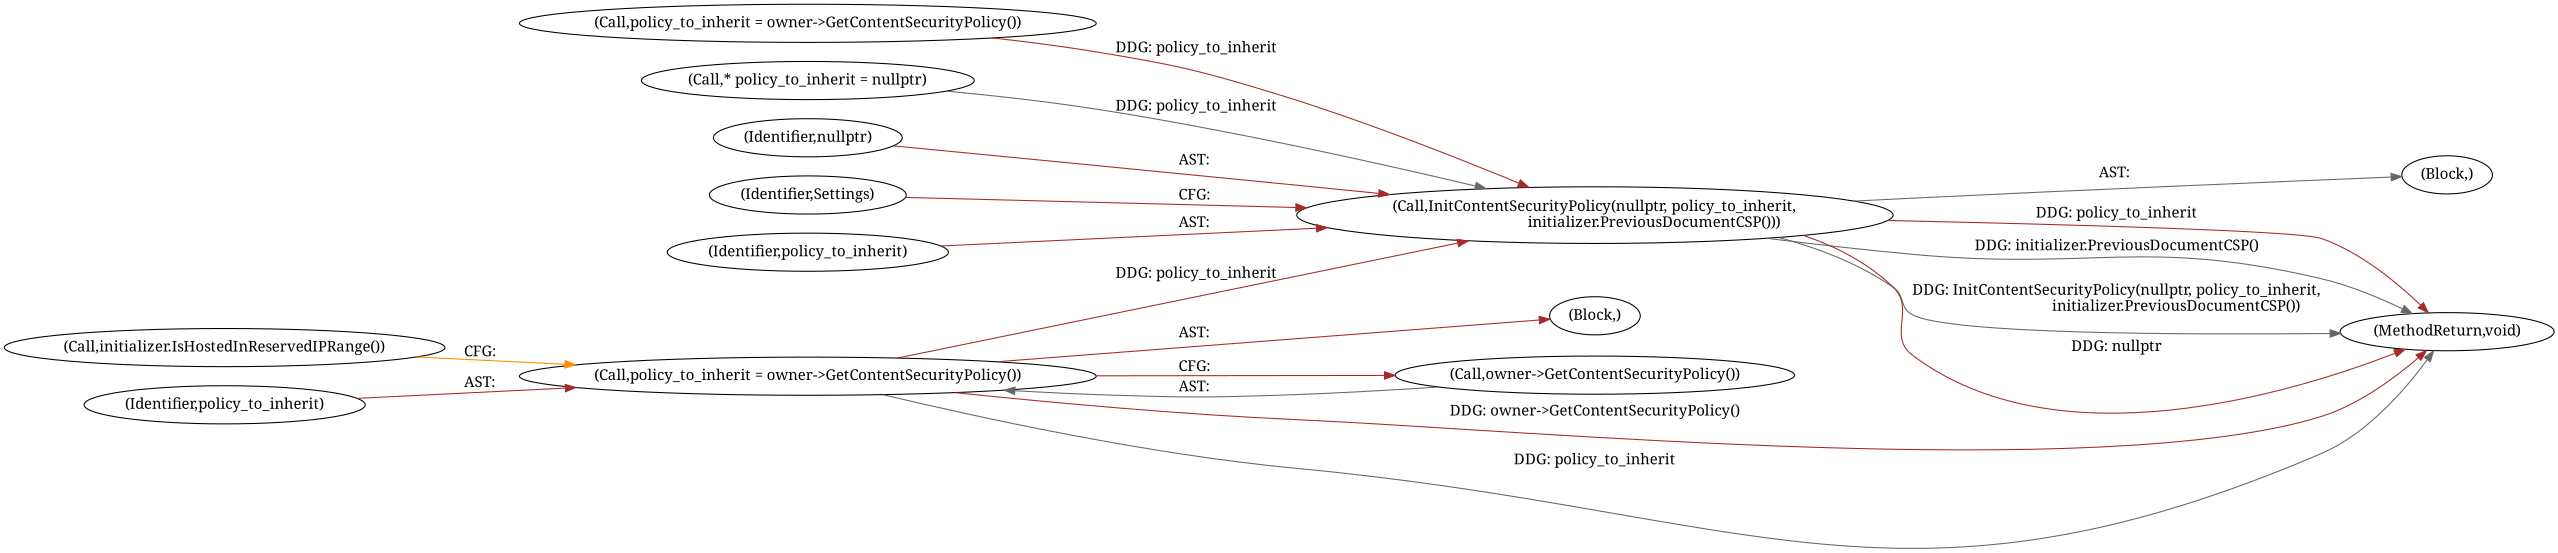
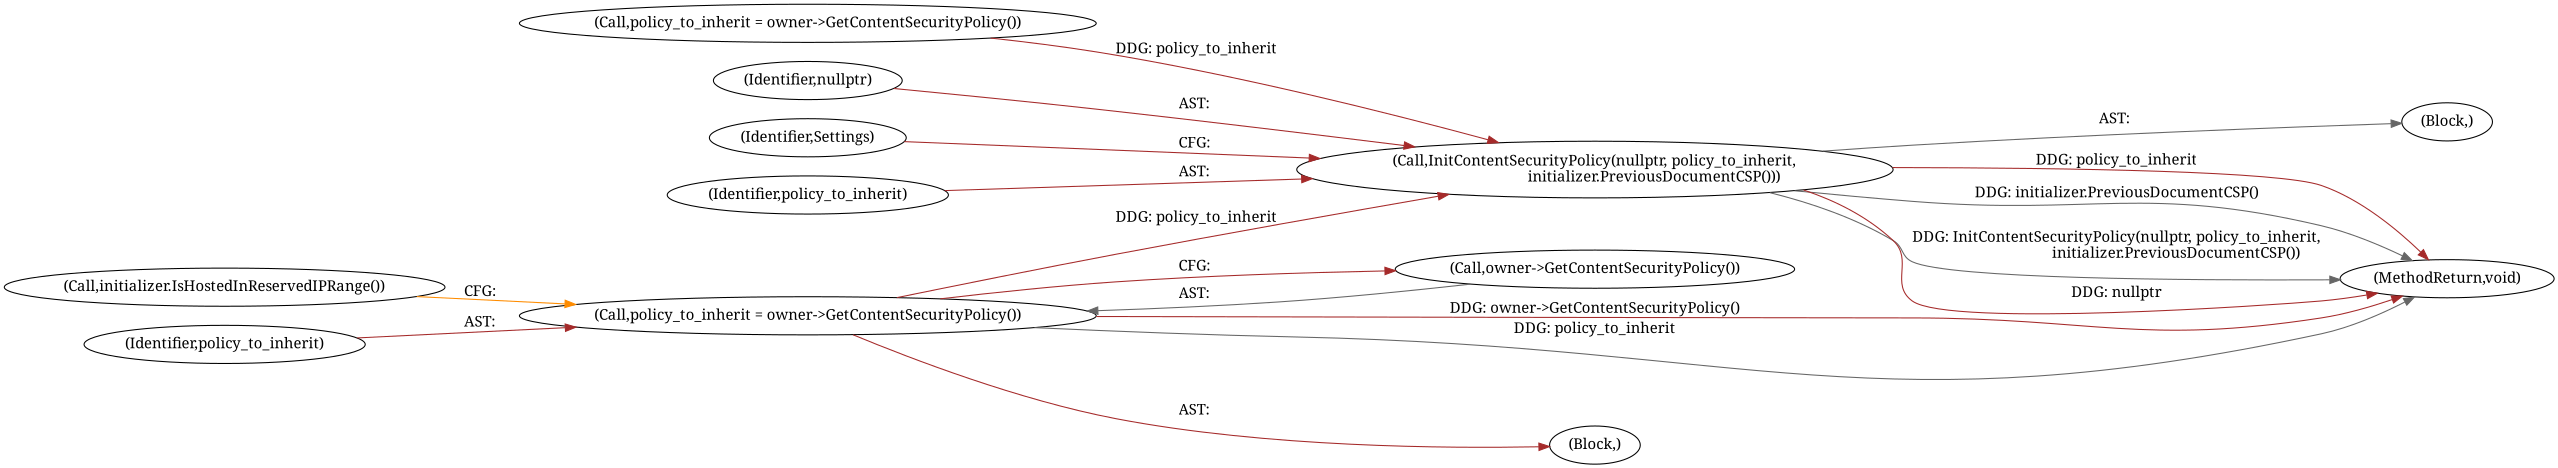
(808, 81) -> none
